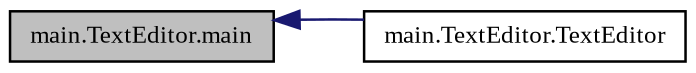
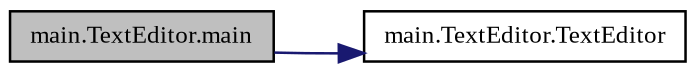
(332, 19) -> (307, 53)
